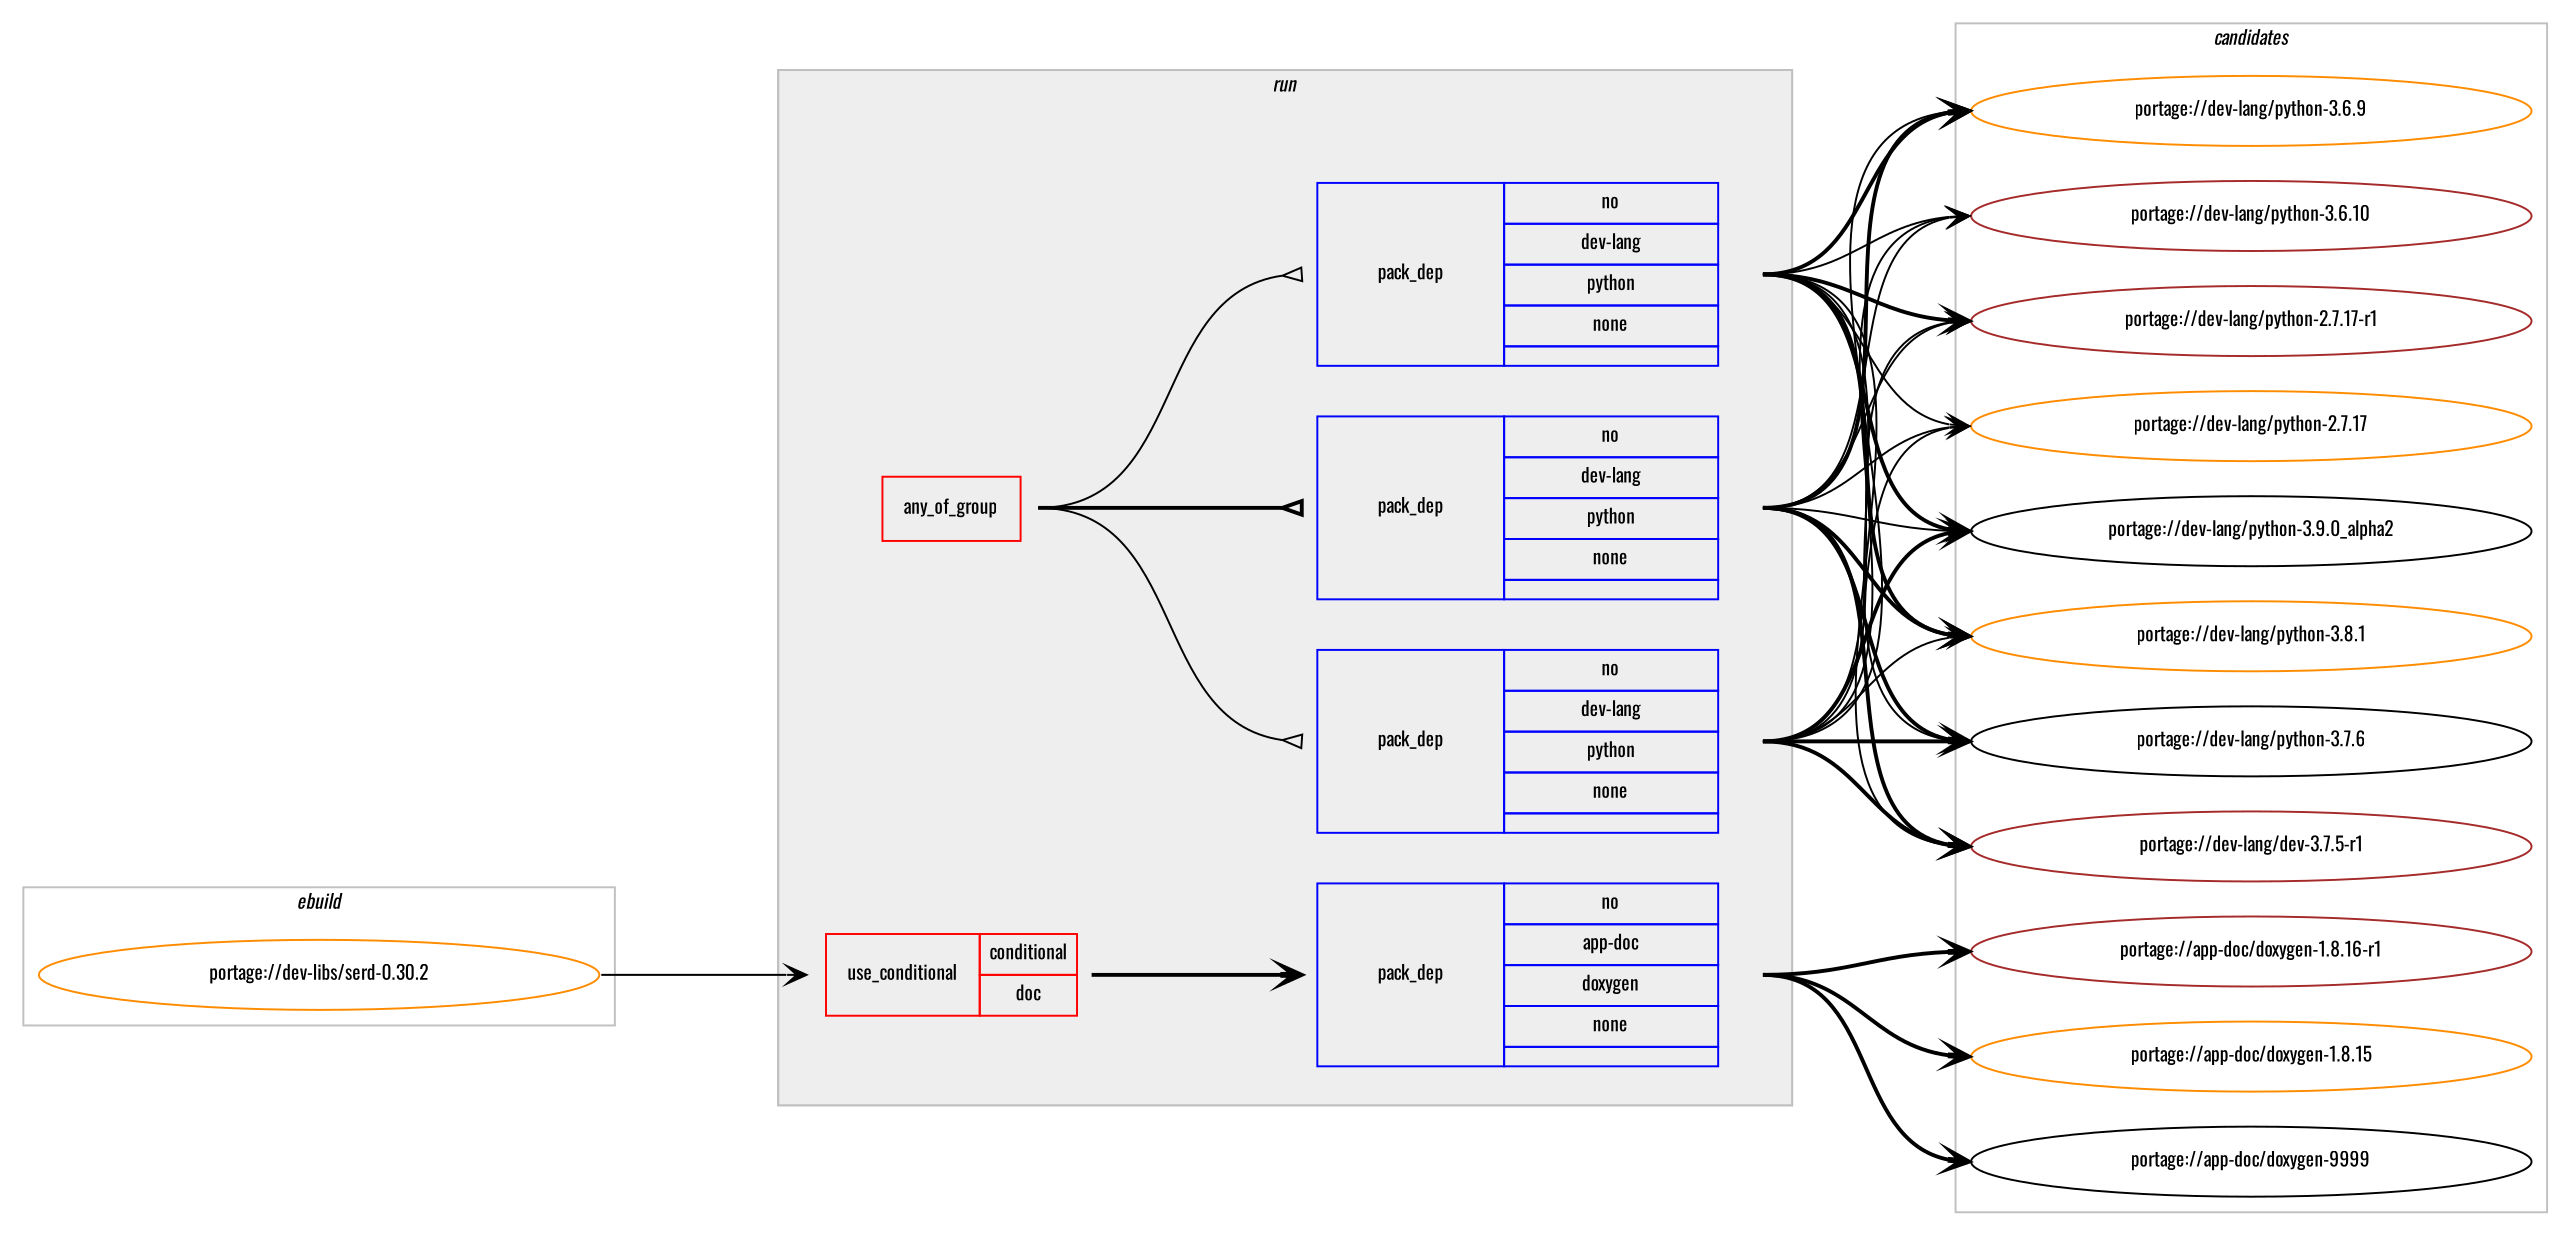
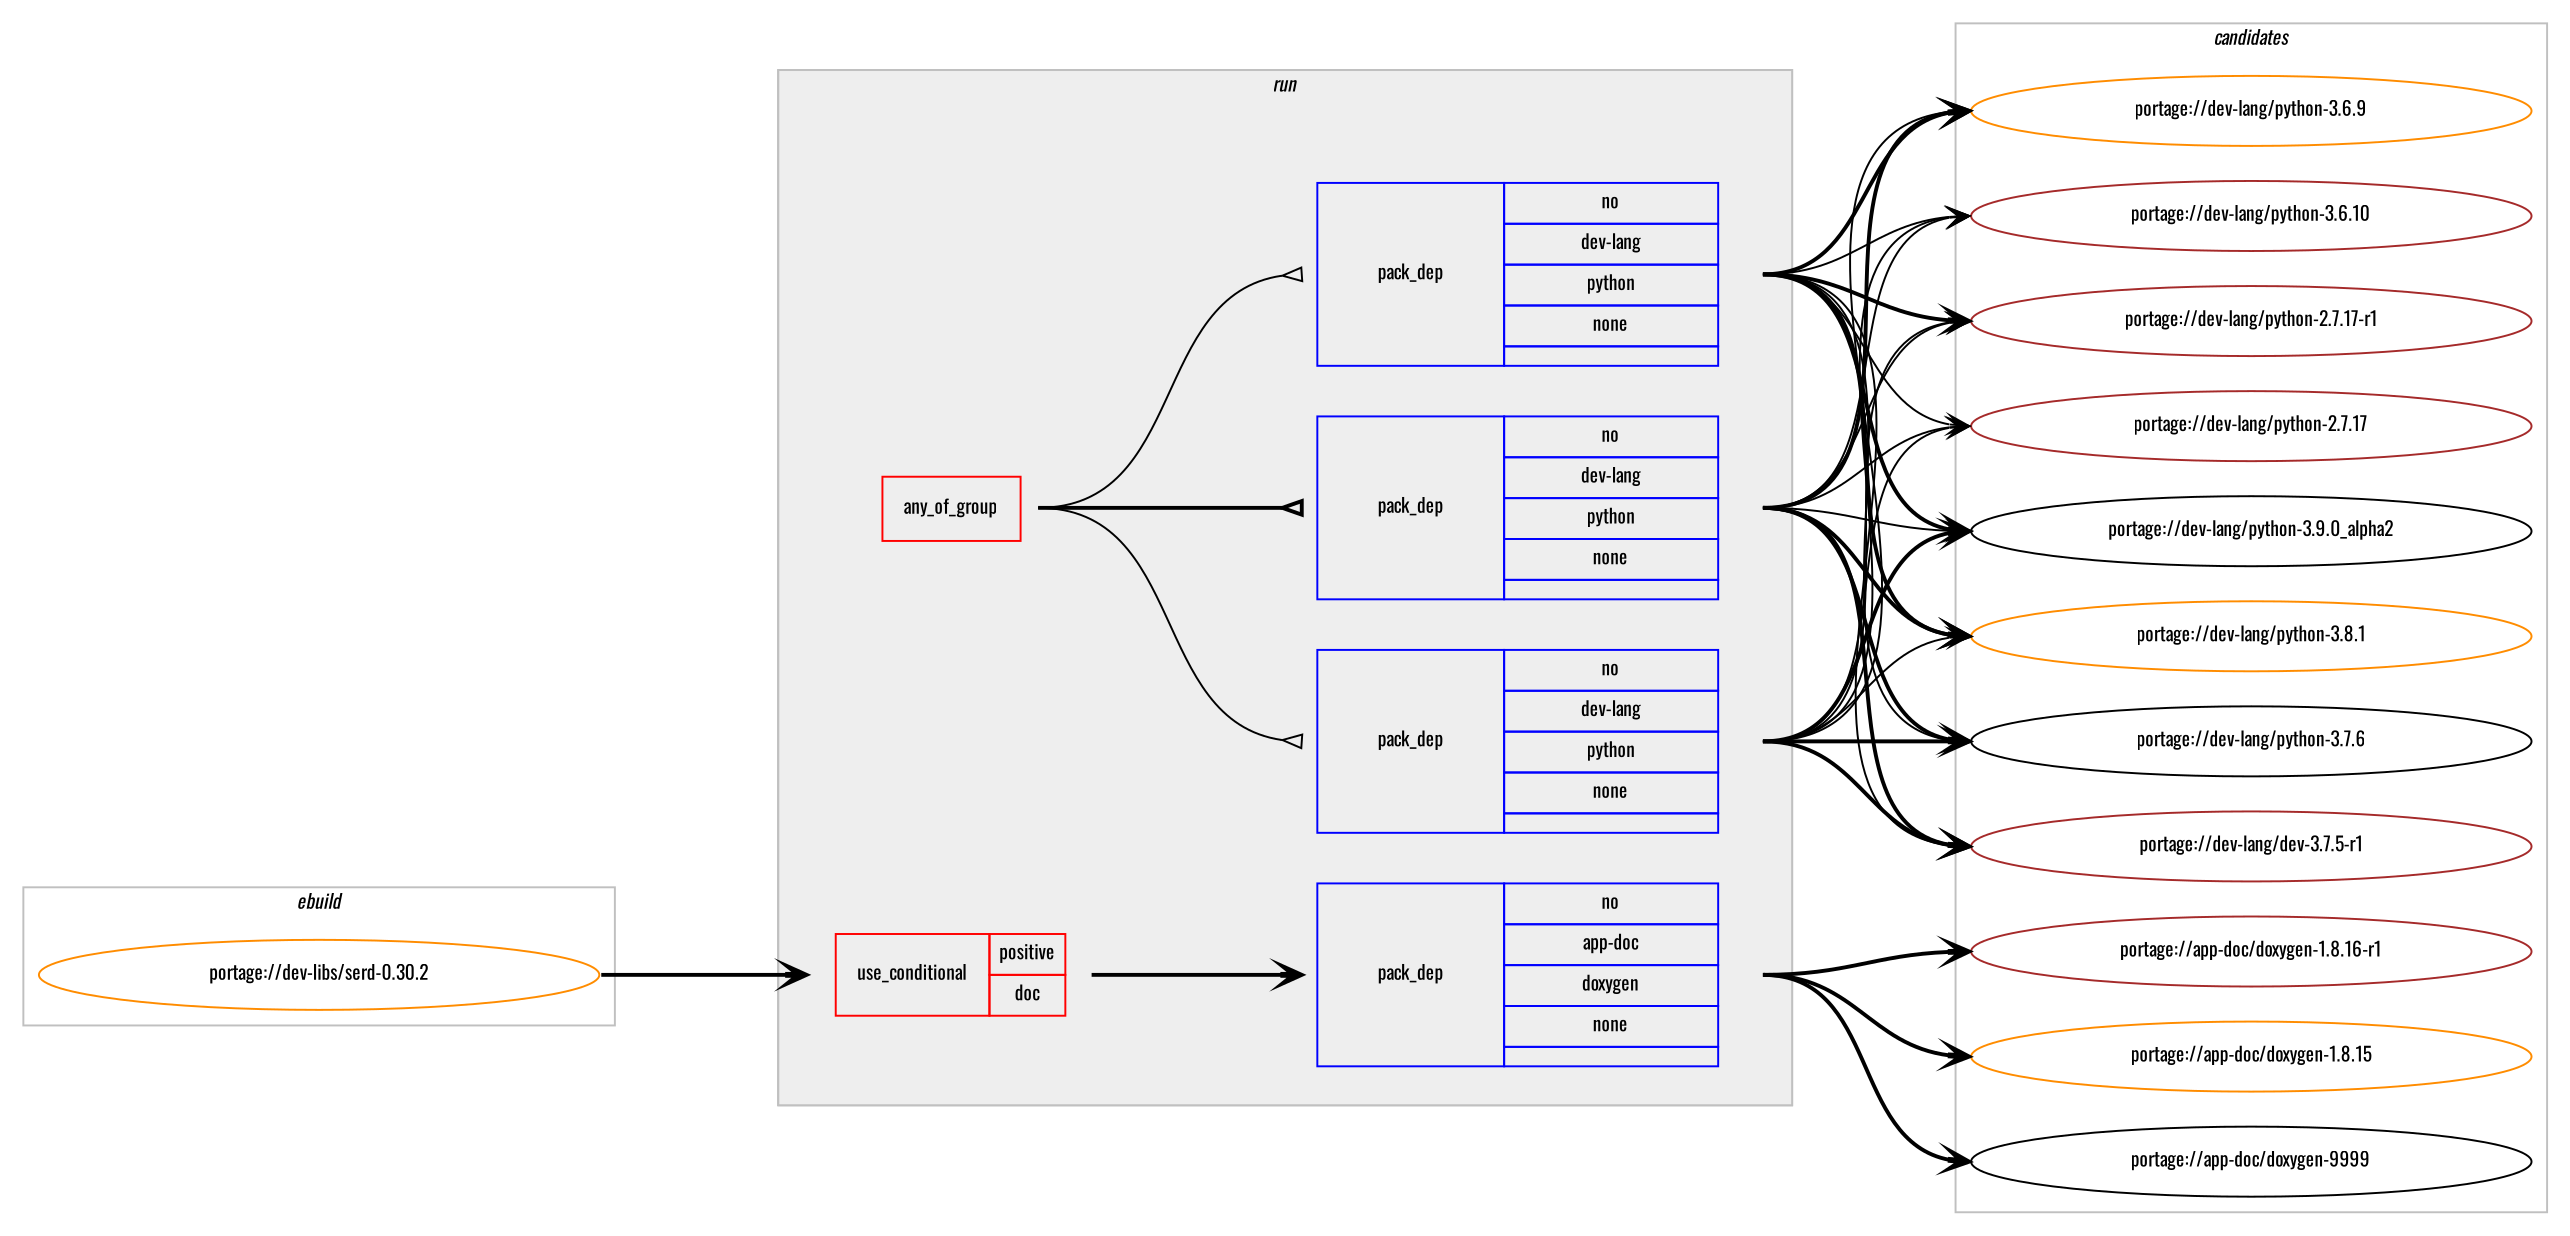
(2251, 426) -> (2251, 426)
(1028, 953) -> (1027, 953)
(694, 975) -> (694, 975)
